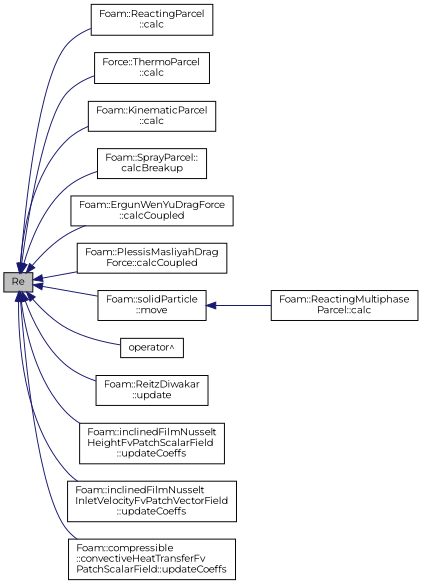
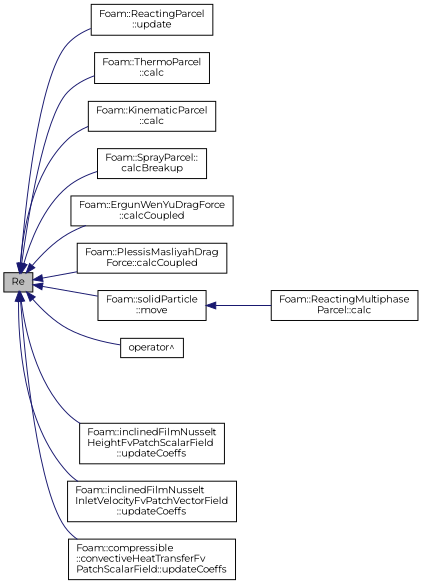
(152, 20) -> (152, 20)
(152, 68) -> (152, 68)
(152, 390) -> none
